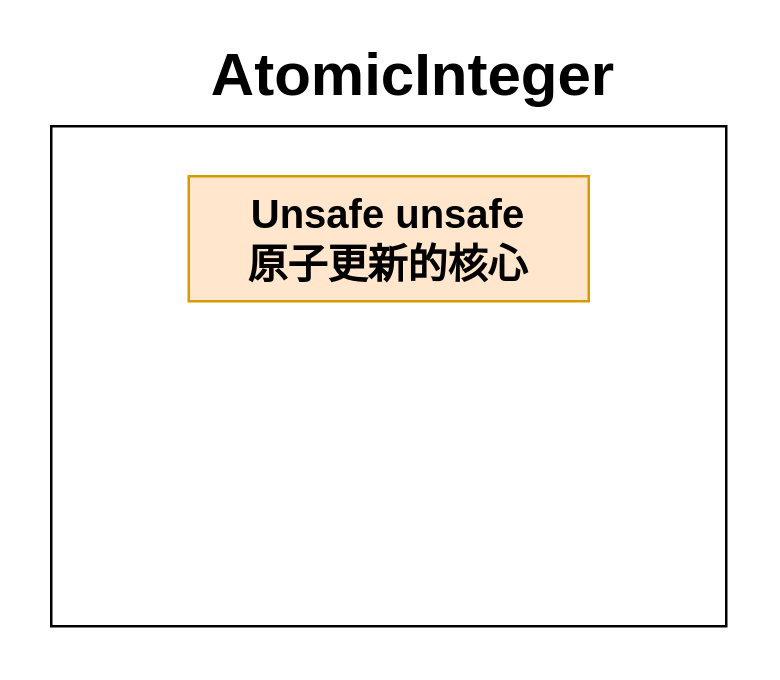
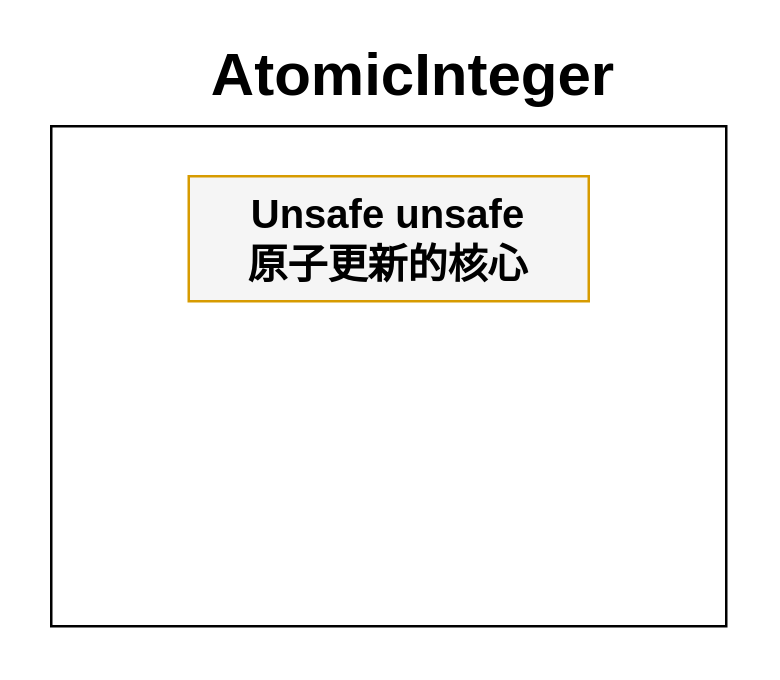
(389, 239) -> (389, 239)
